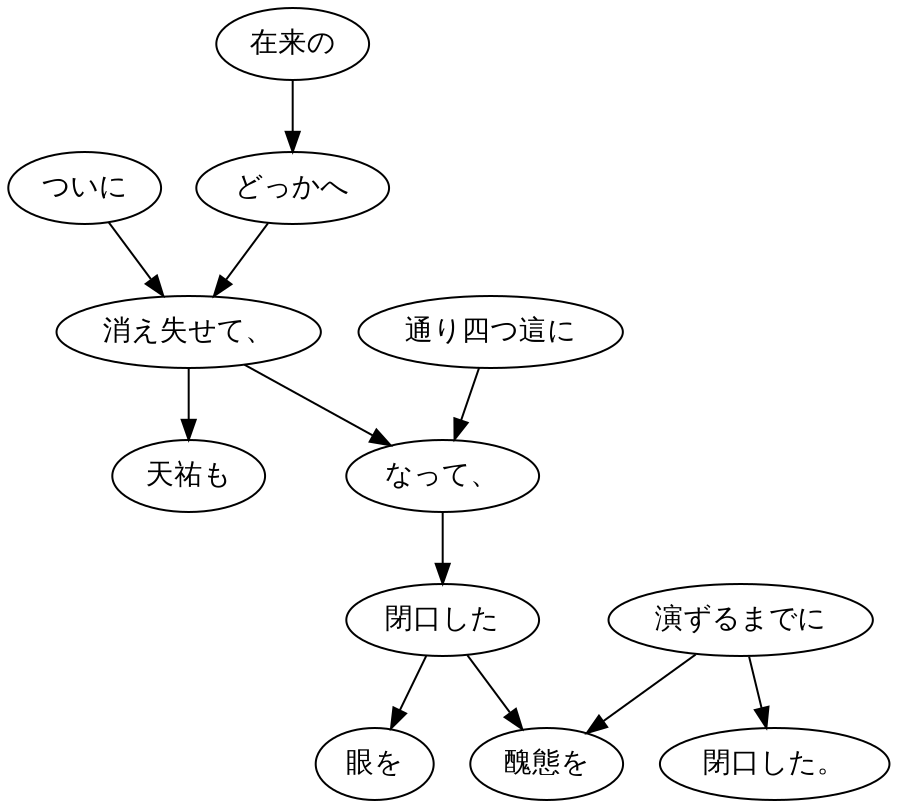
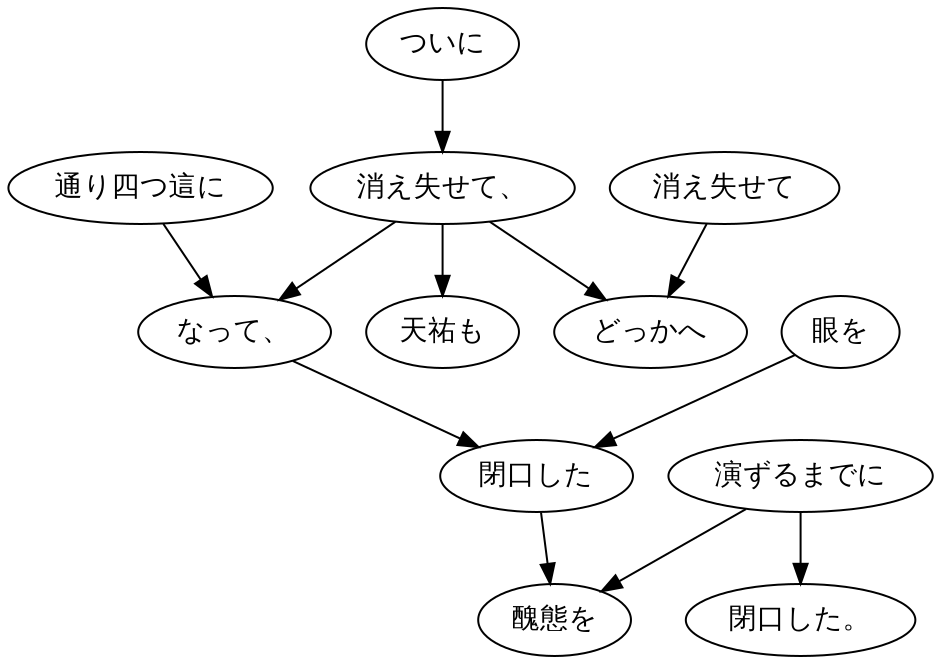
(293, 44) -> (725, 188)
(247, 251) -> (539, 255)
(413, 683) -> (704, 397)
